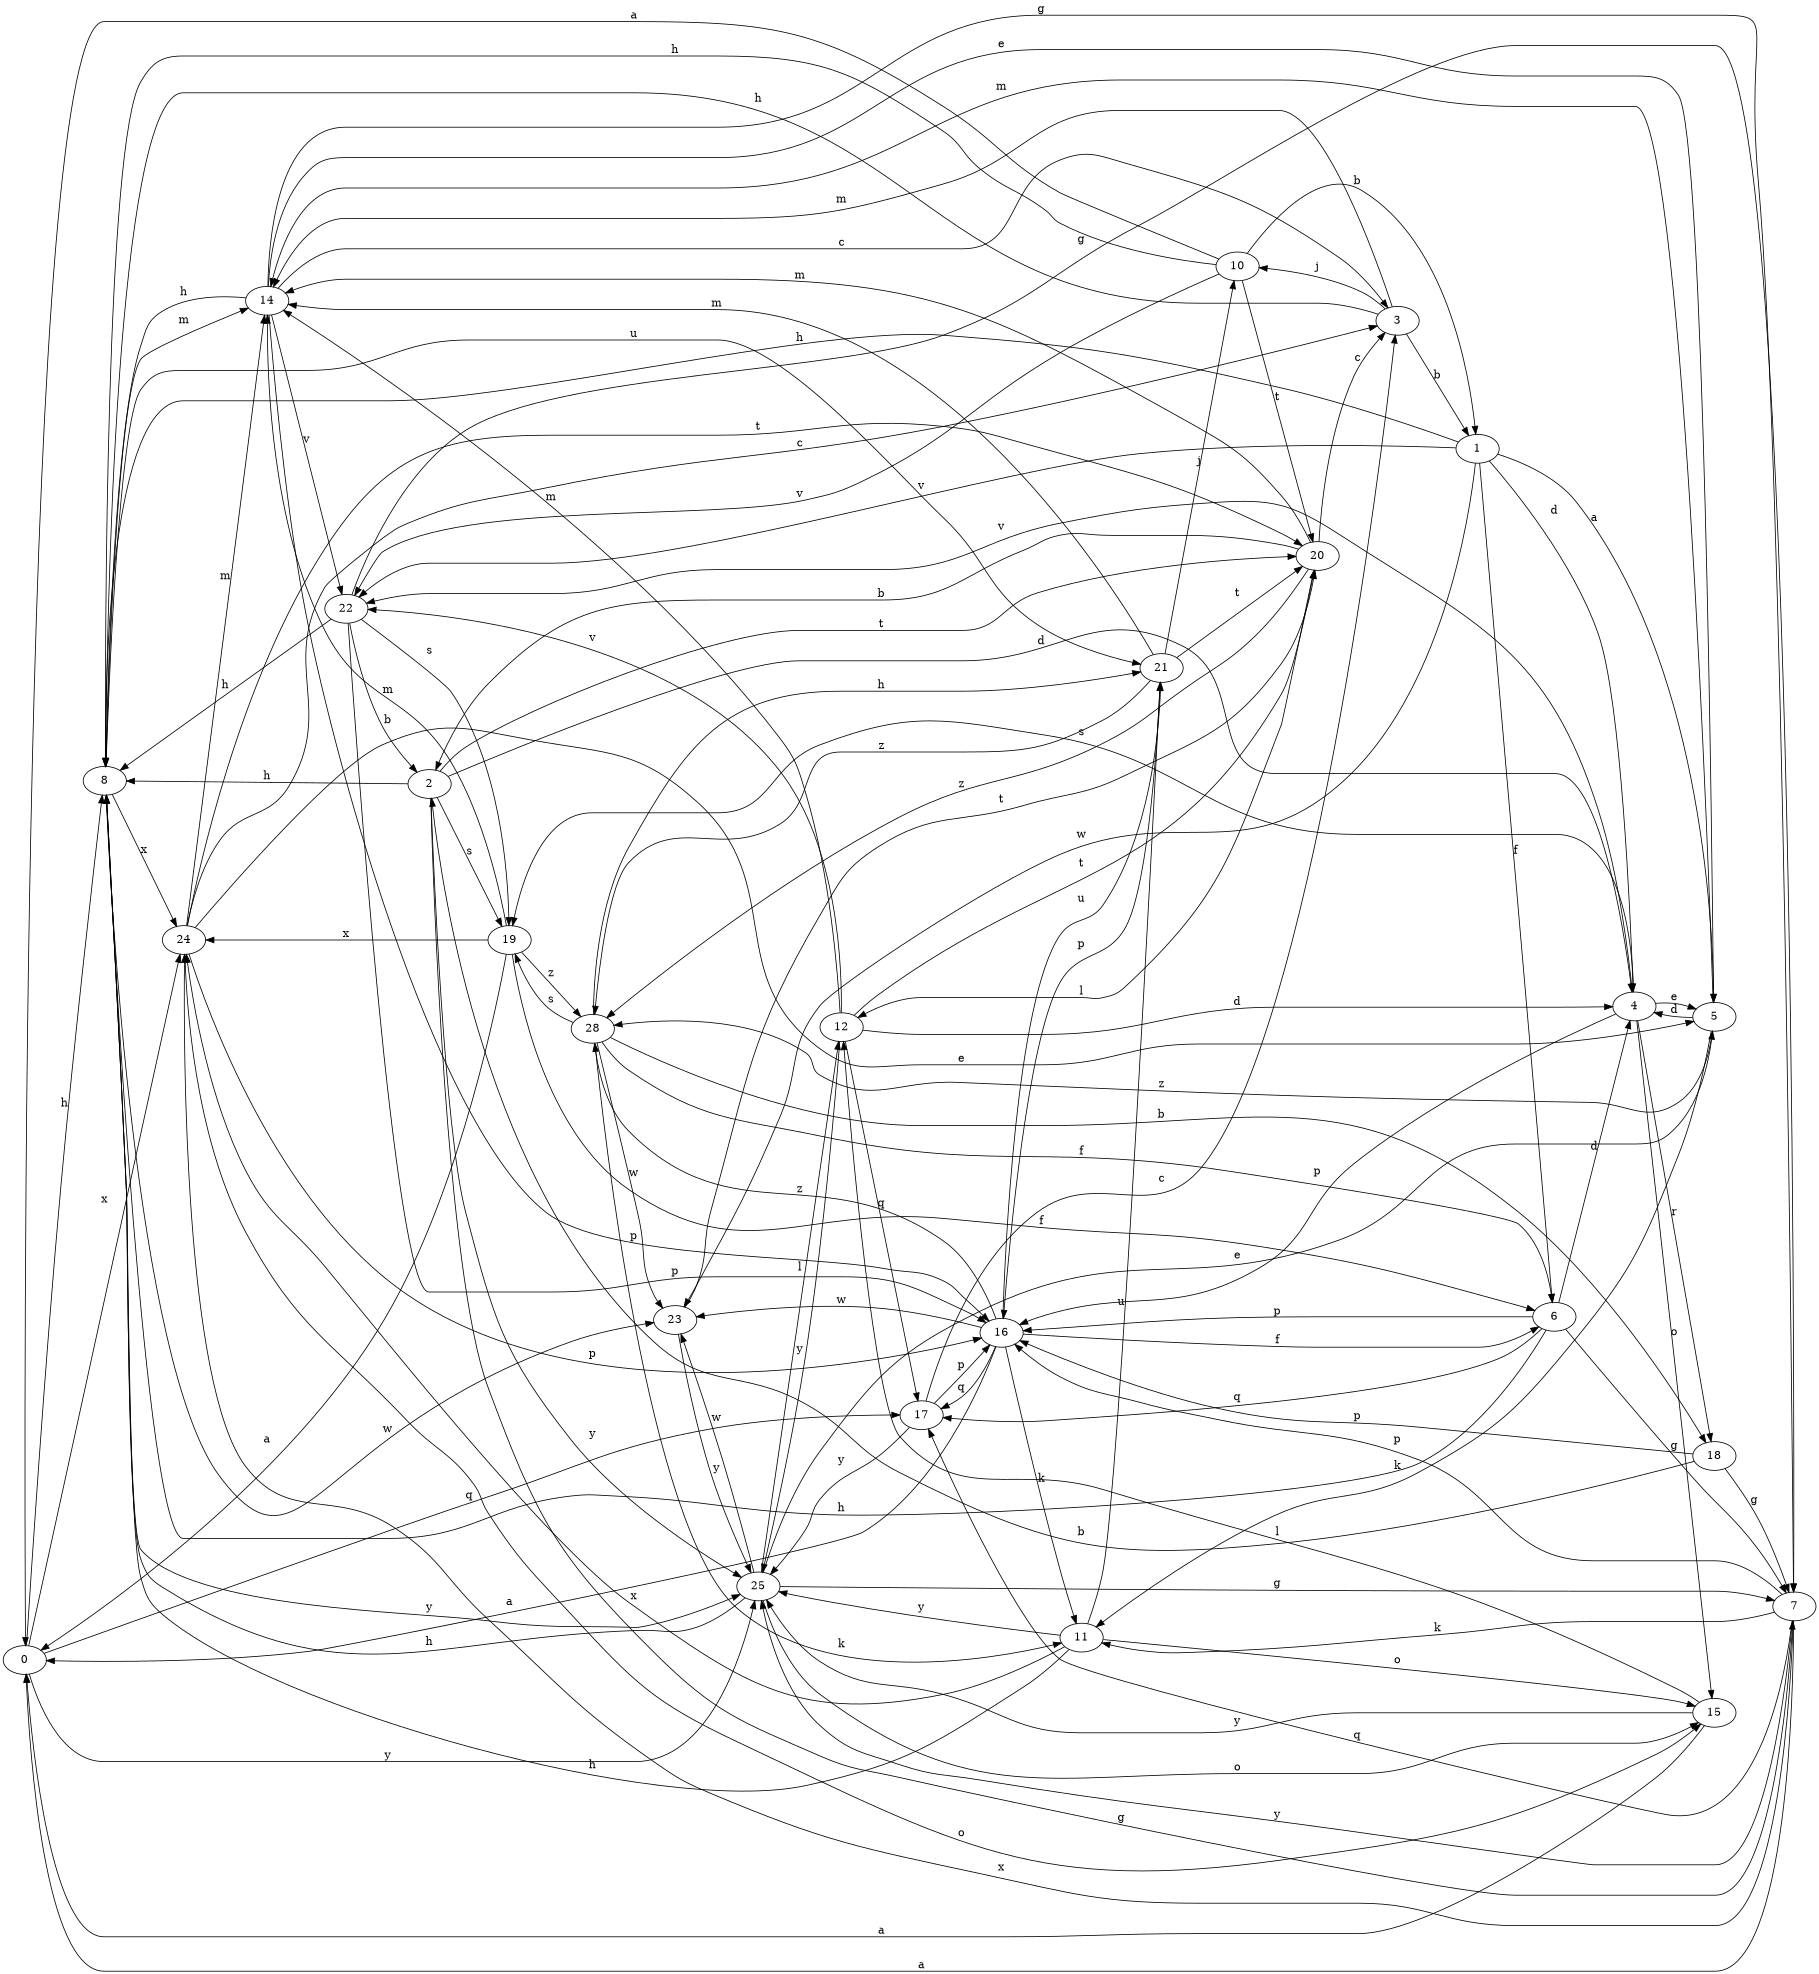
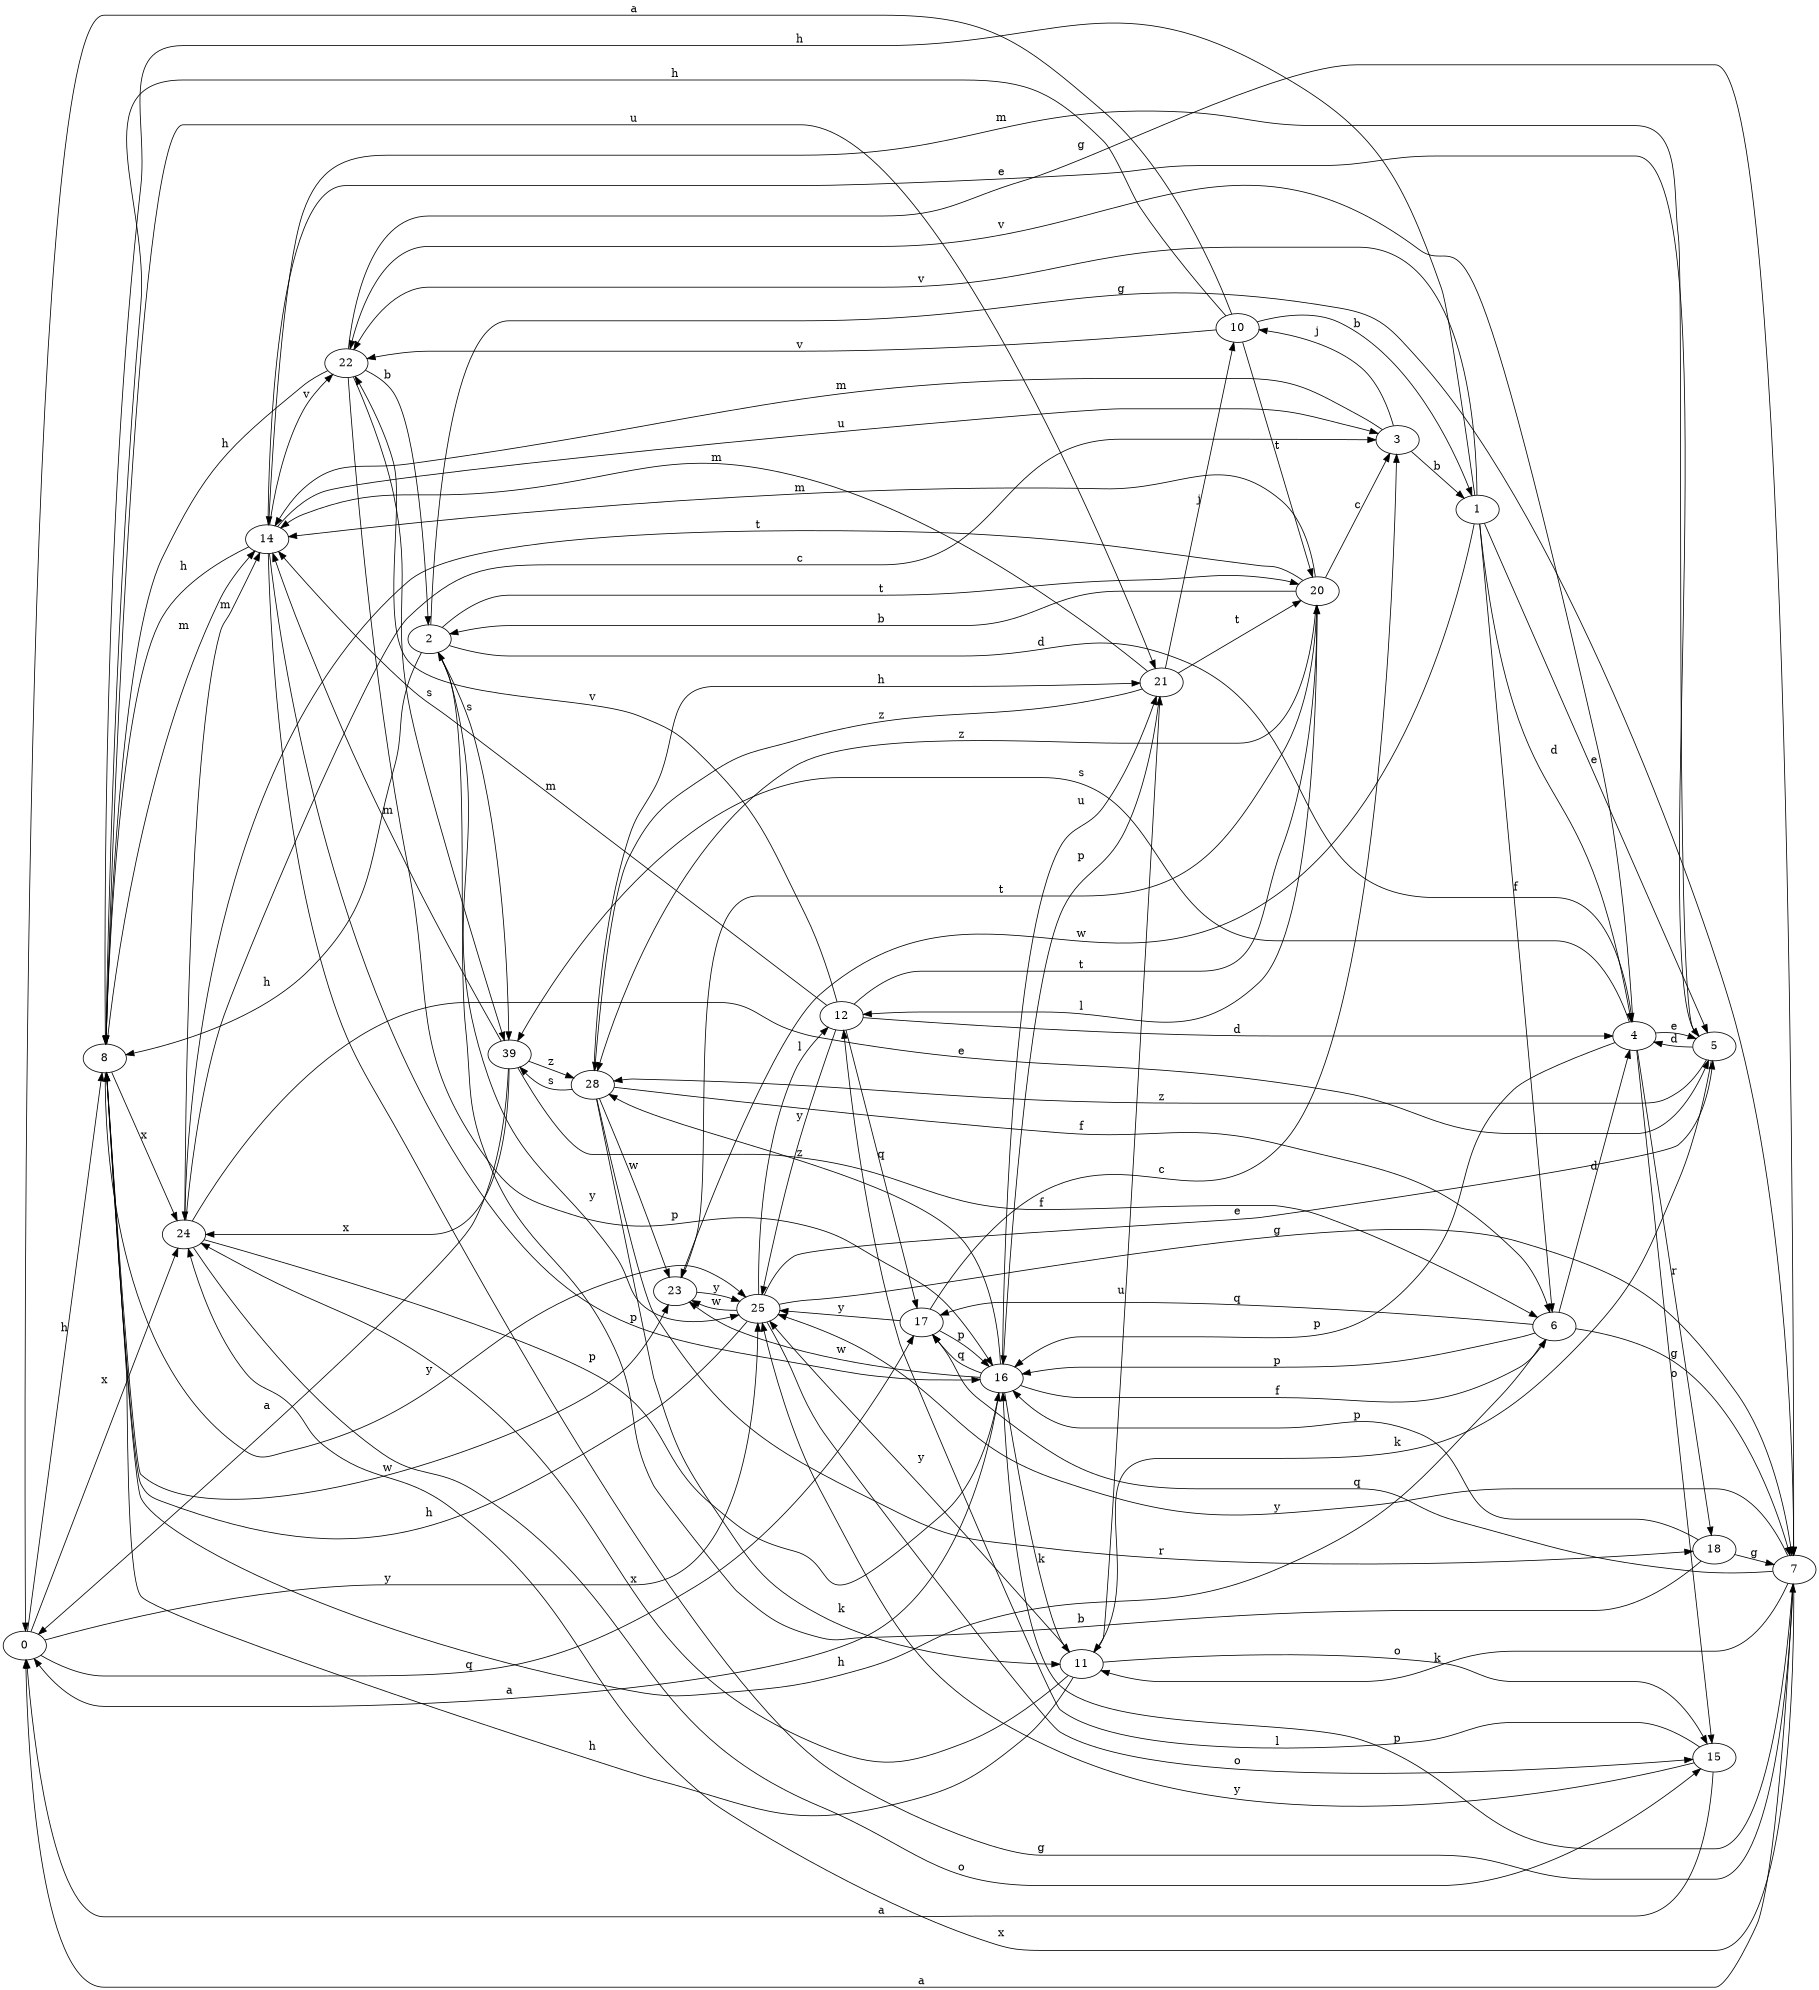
(467, 93) -> none
(842, 243) -> (842, 424)
(598, 435) -> (513, 548)
(1594, 518) -> (1594, 760)
(510, 940) -> (510, 1054)
(1162, 1115) -> (1162, 1552)
